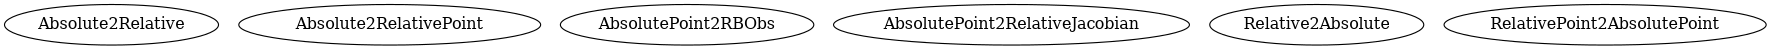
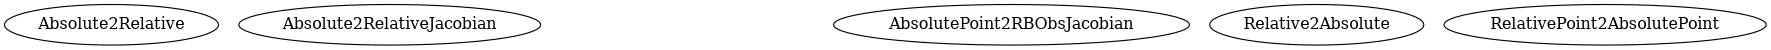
(390, 25) -> (390, 25)
(687, 25) -> none
(1011, 25) -> (1011, 25)
